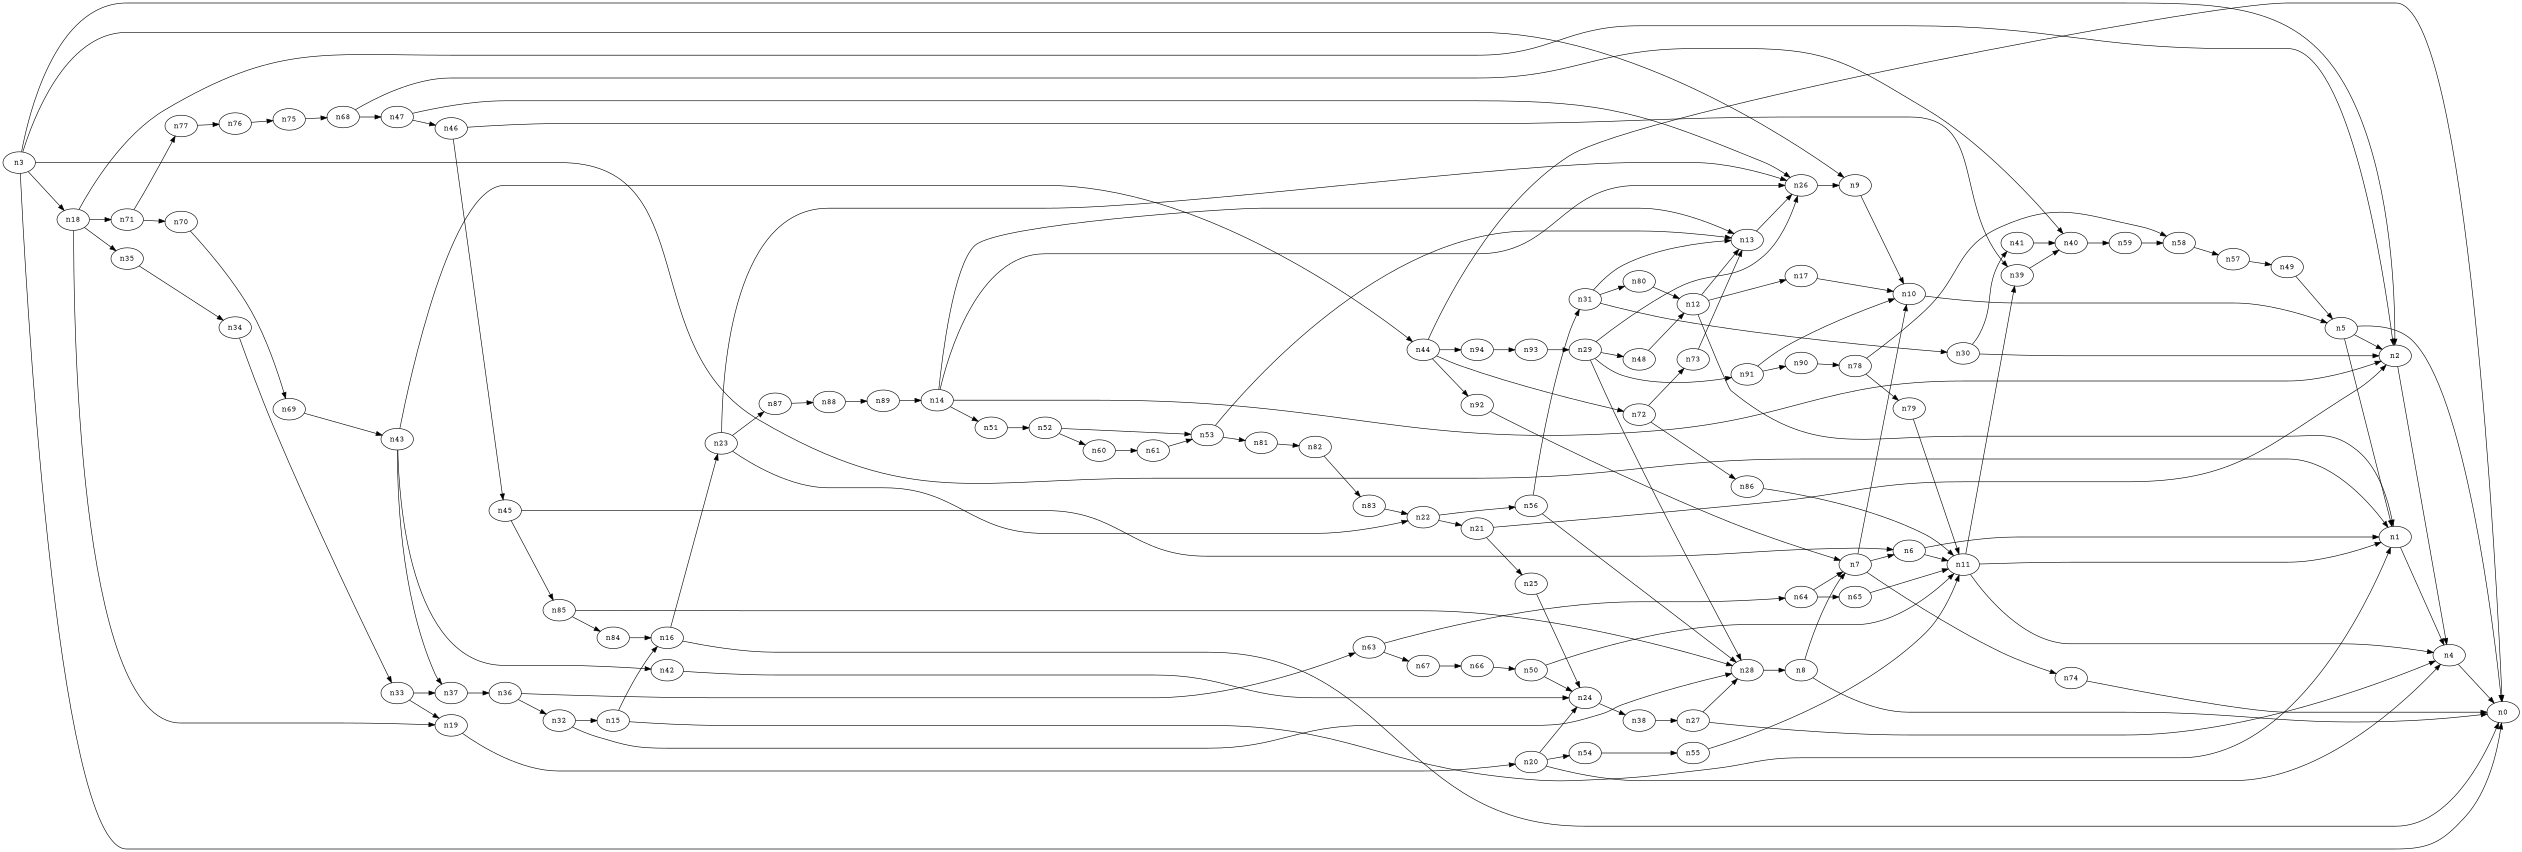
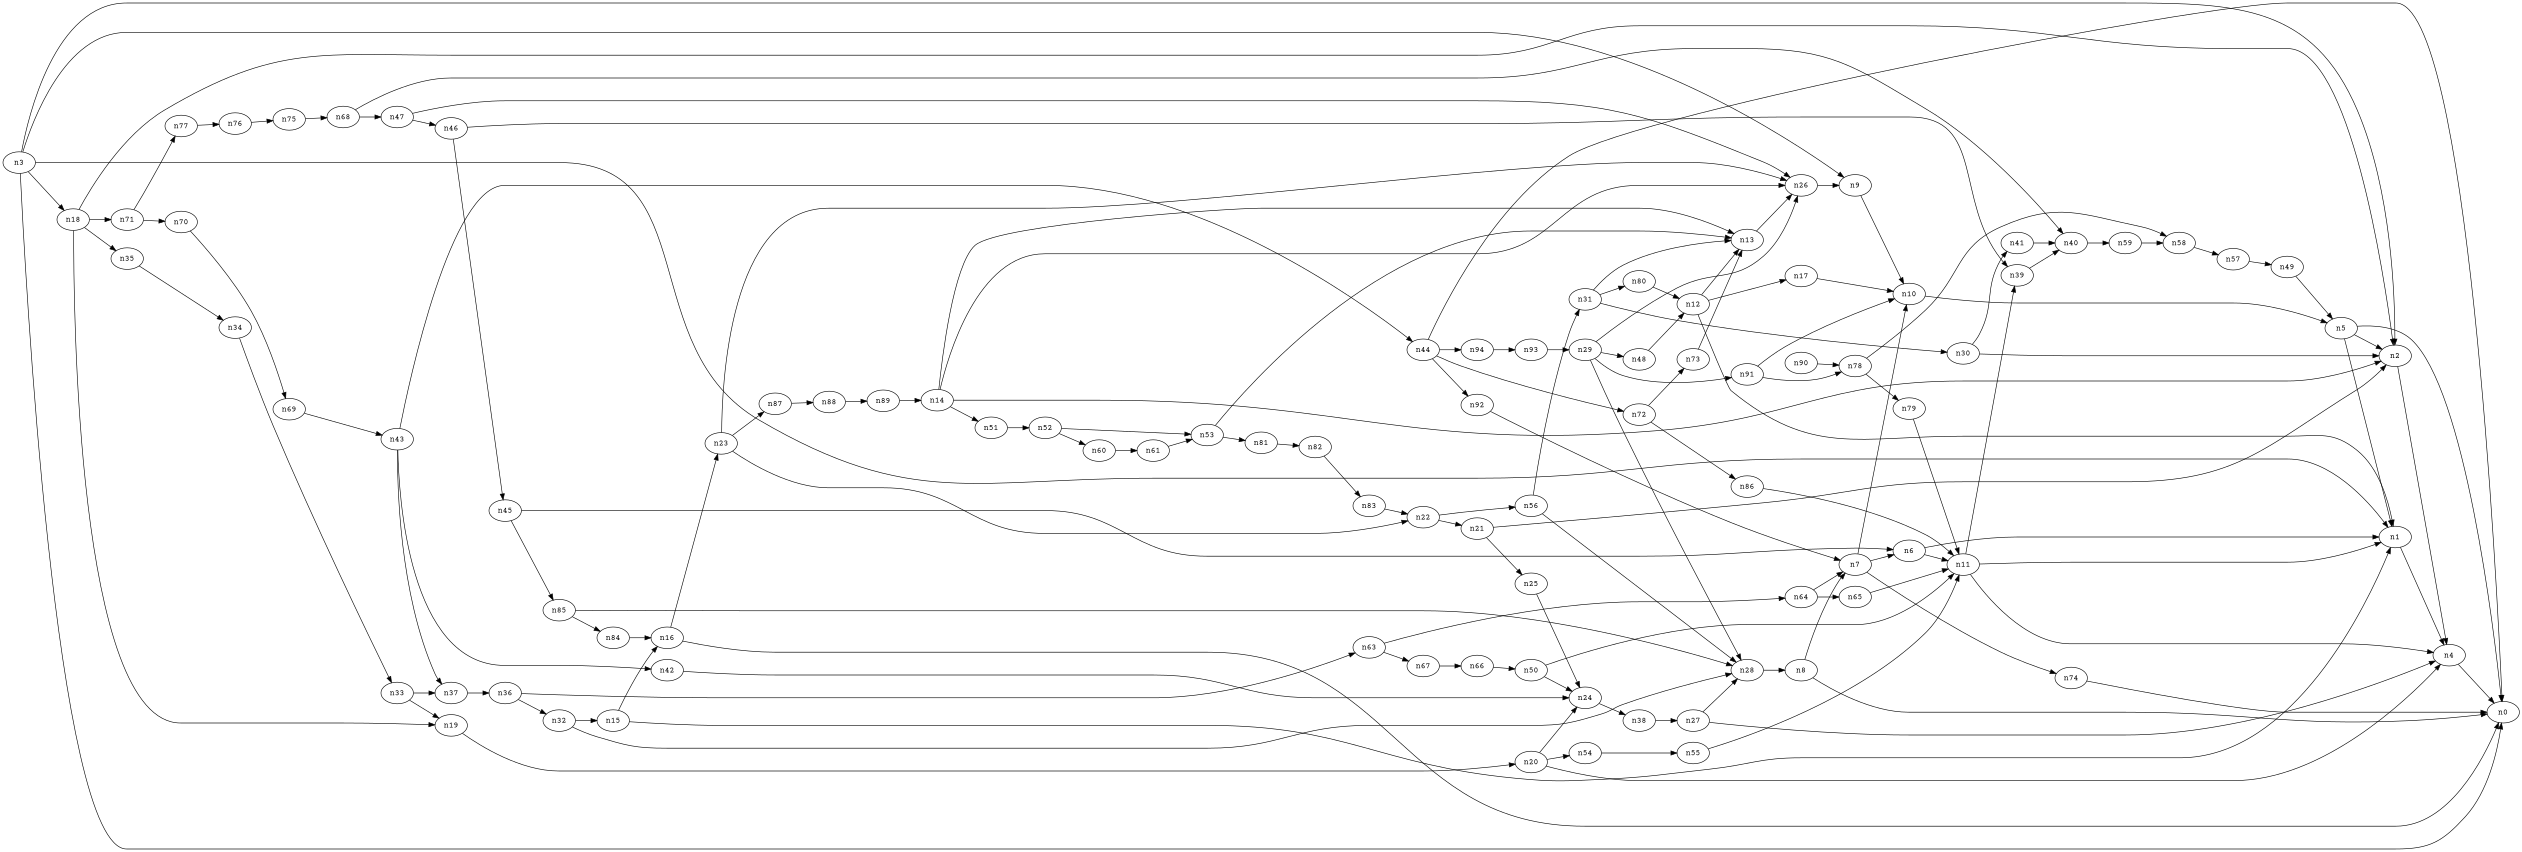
(1771, 369) -> (1800, 381)
